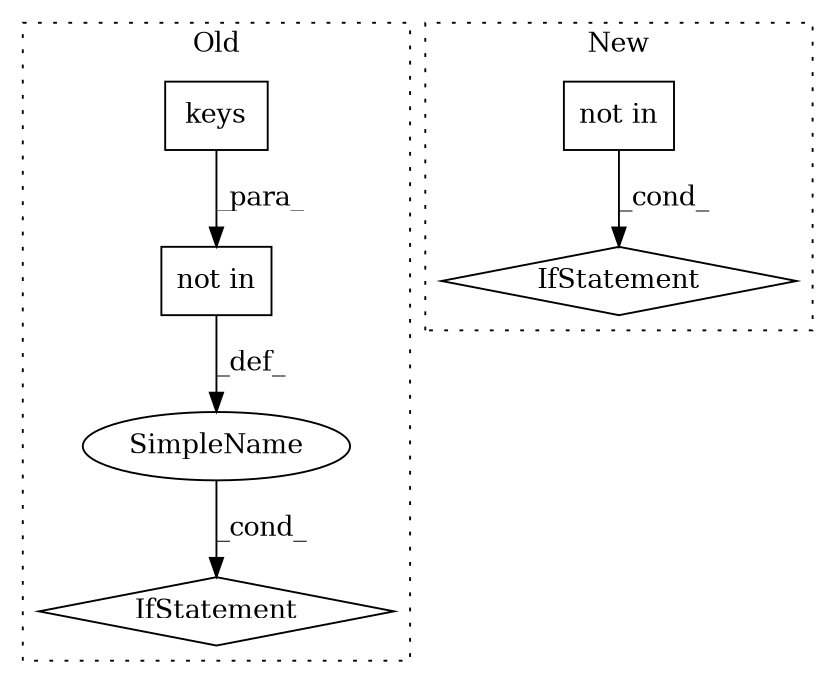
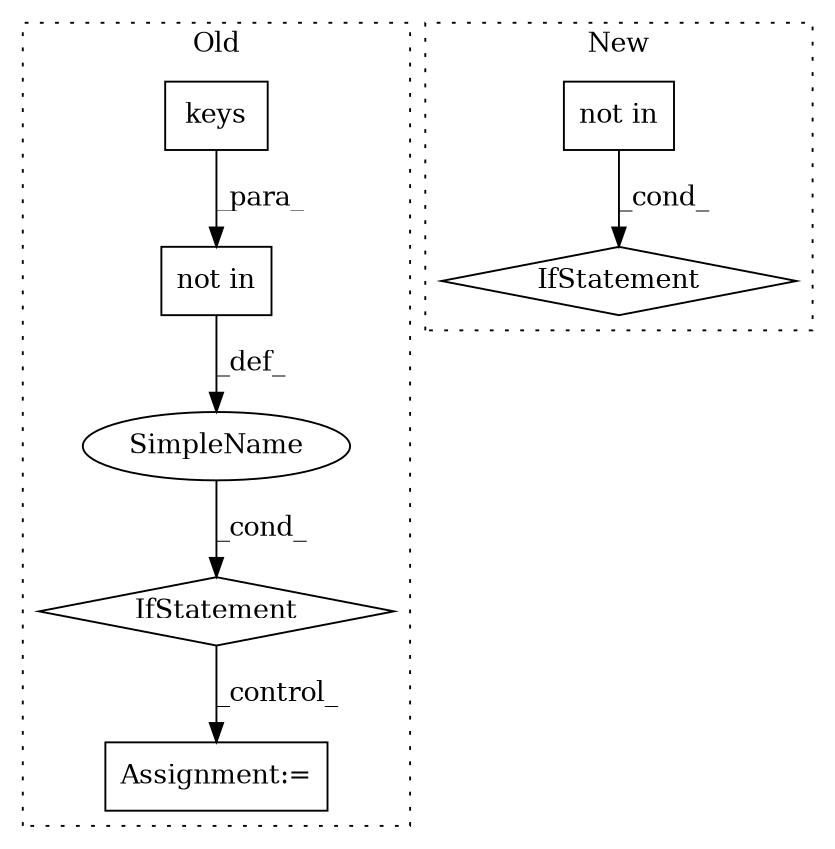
none -> (216, 777)
